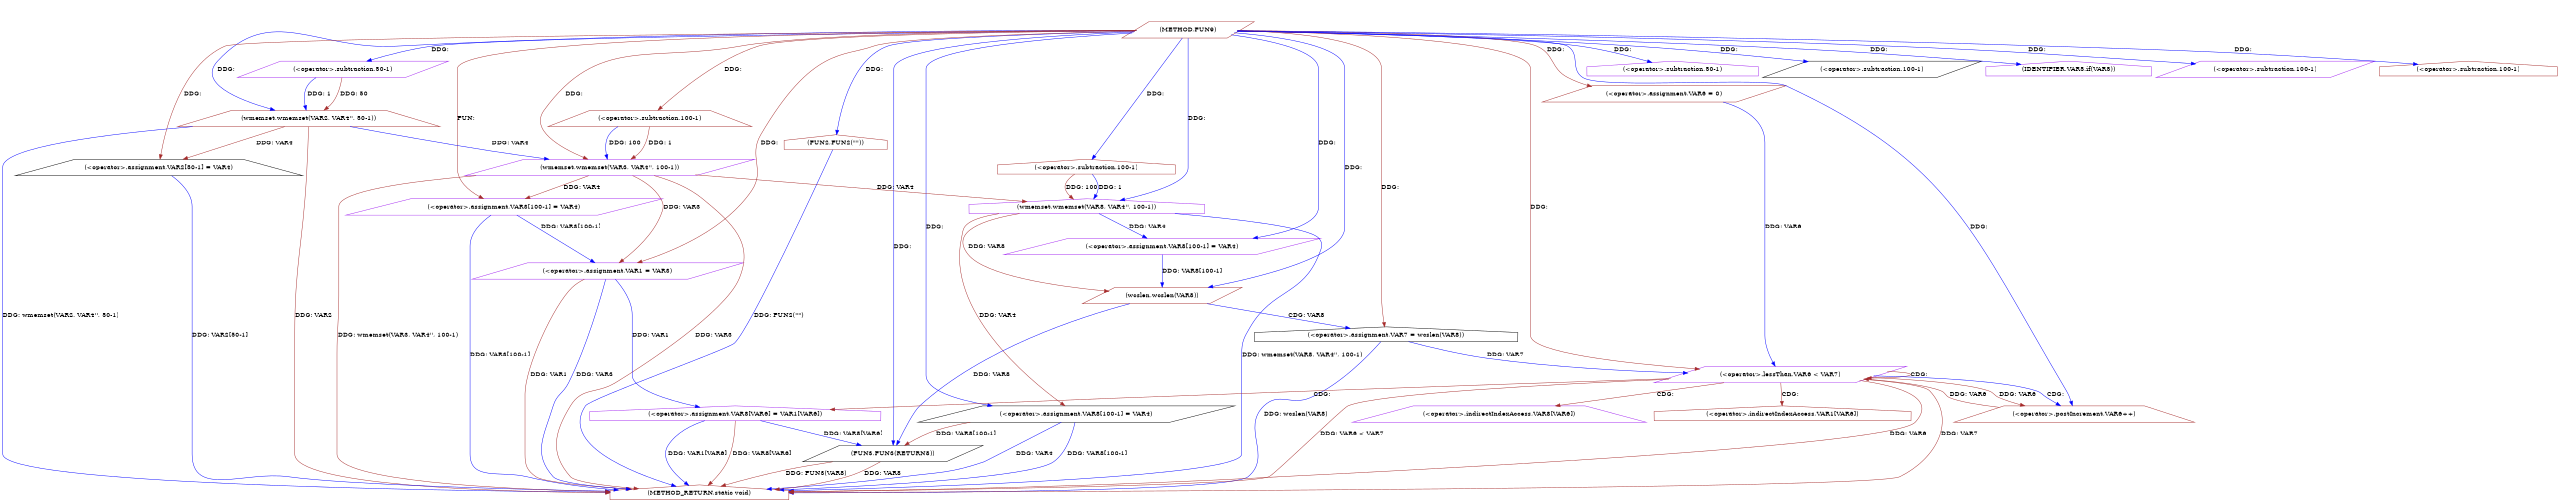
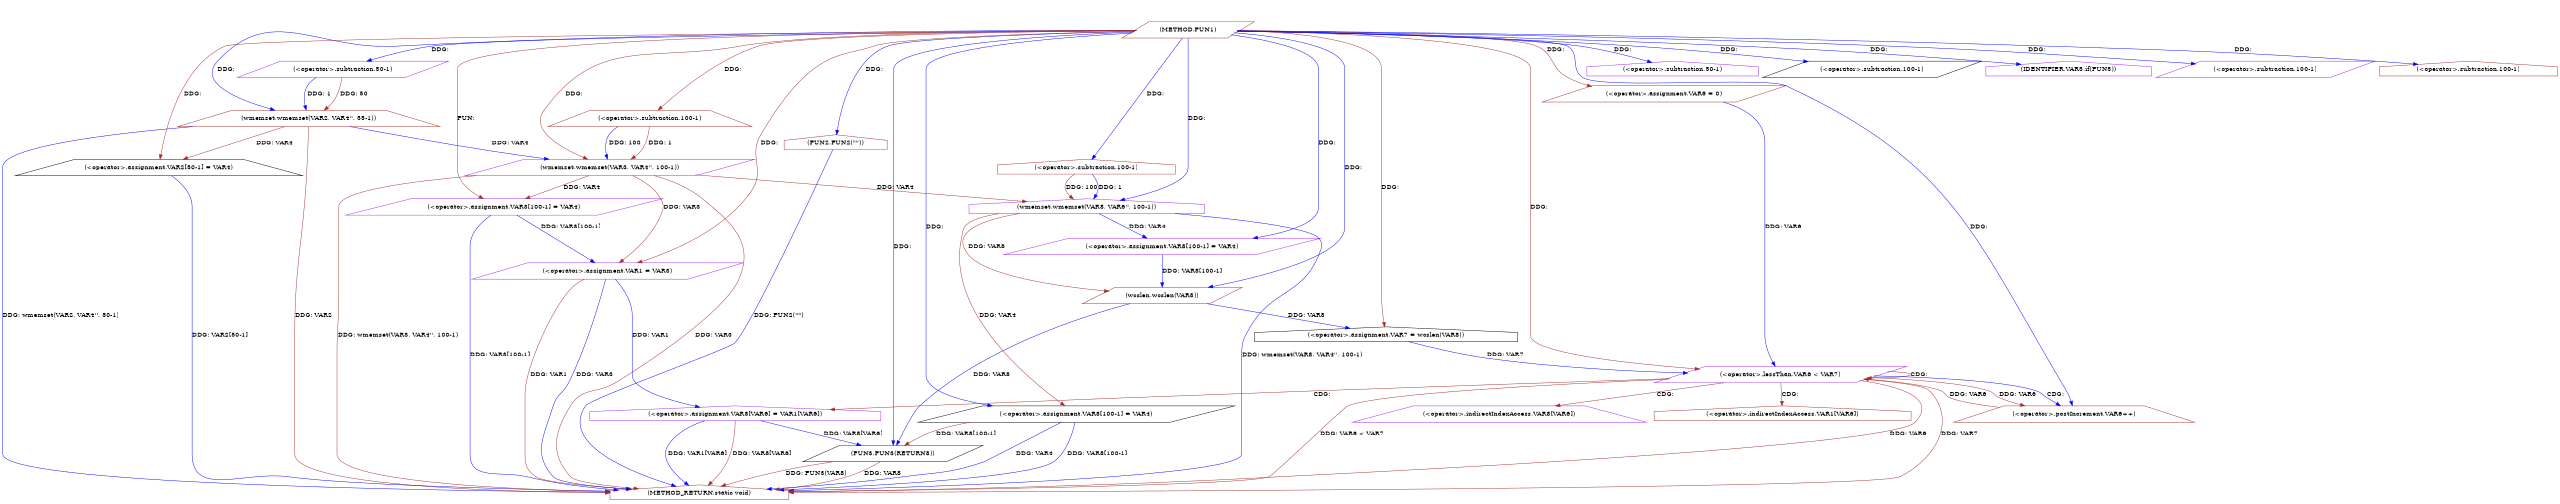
(1188, 30) -> (1188, 30)
(2069, 69) -> (2069, 69)
(309, 118) -> (309, 118)
(1087, 207) -> (1087, 207)
(1307, 315) -> (1307, 315)
(1129, 488) -> none
